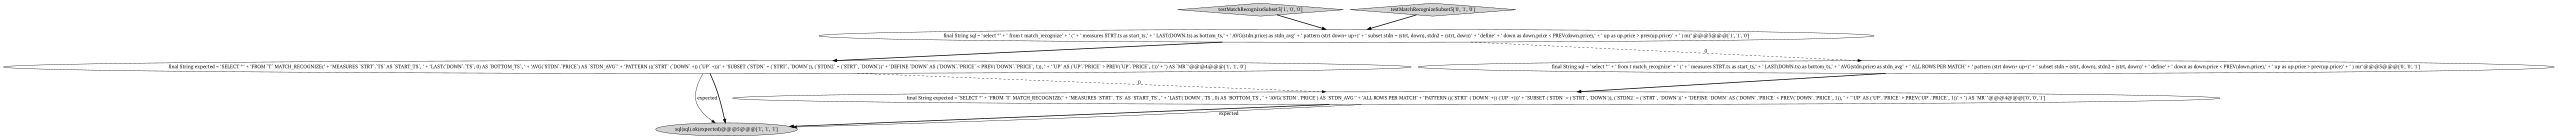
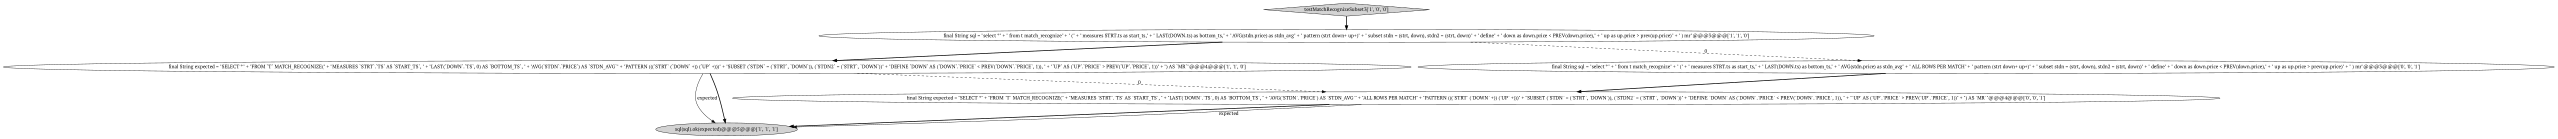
(1433, 10) -> none
